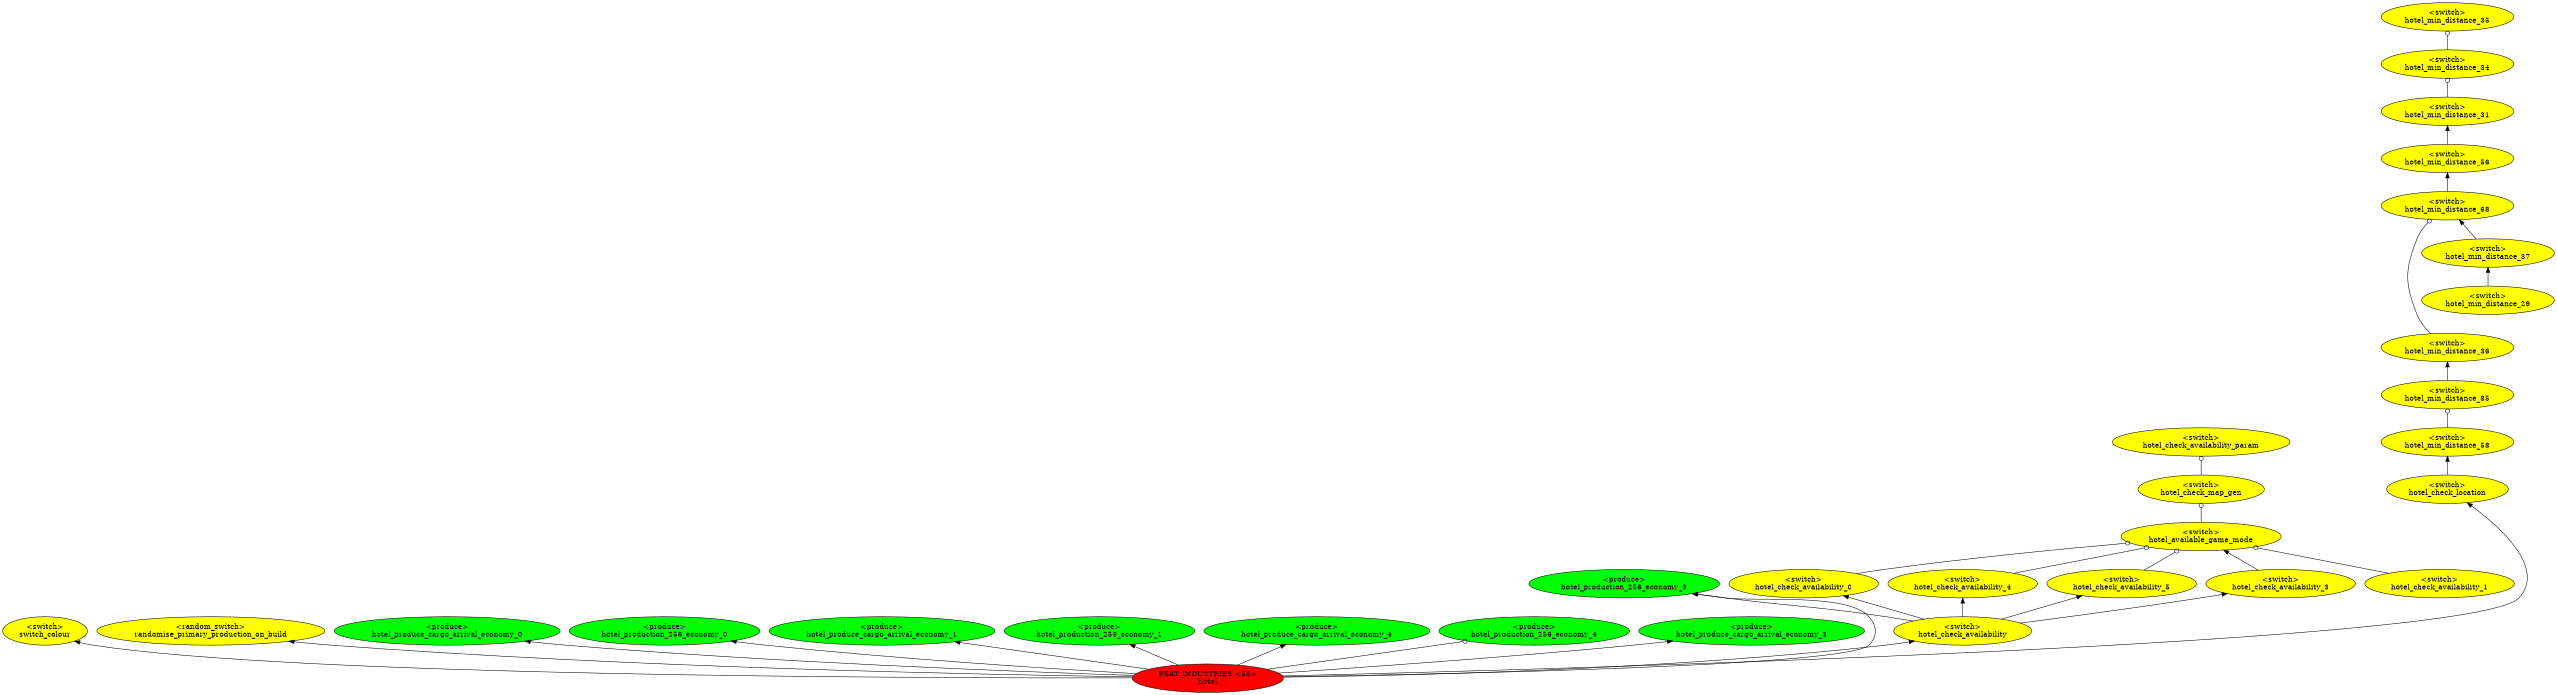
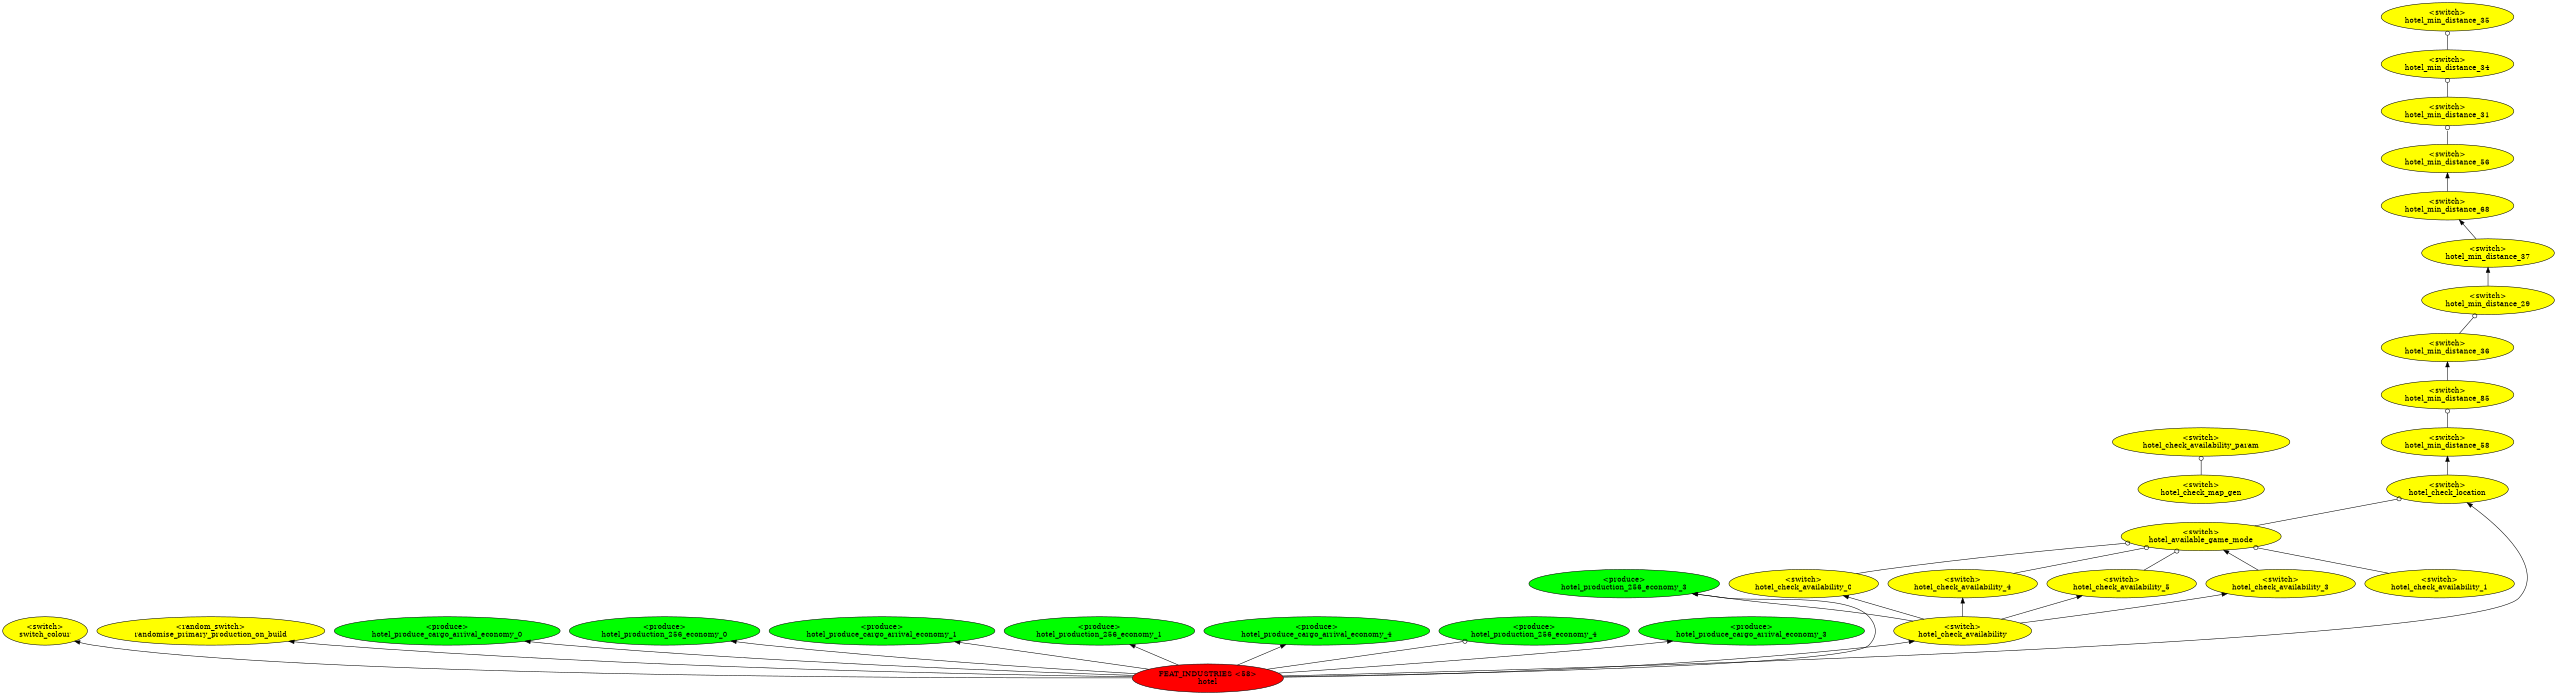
(2447, 137) -> (2447, 137)
(2408, 279) -> (2466, 325)
(2201, 515) -> (2326, 513)
